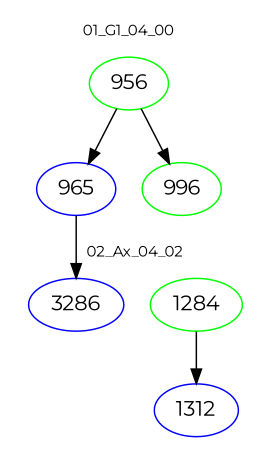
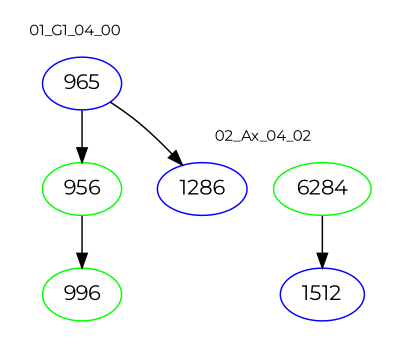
(106, 130) -> (82, 129)
(76, 305) -> (202, 189)
(196, 305) -> (322, 189)
(196, 410) -> (322, 295)
